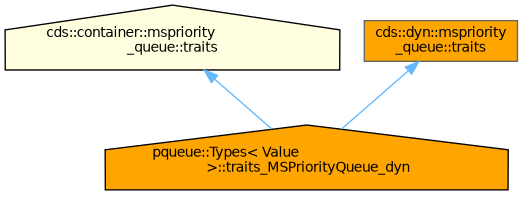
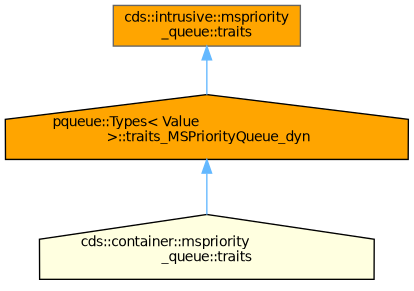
(441, 41) -> (207, 26)
(243, 104) -> (207, 194)
